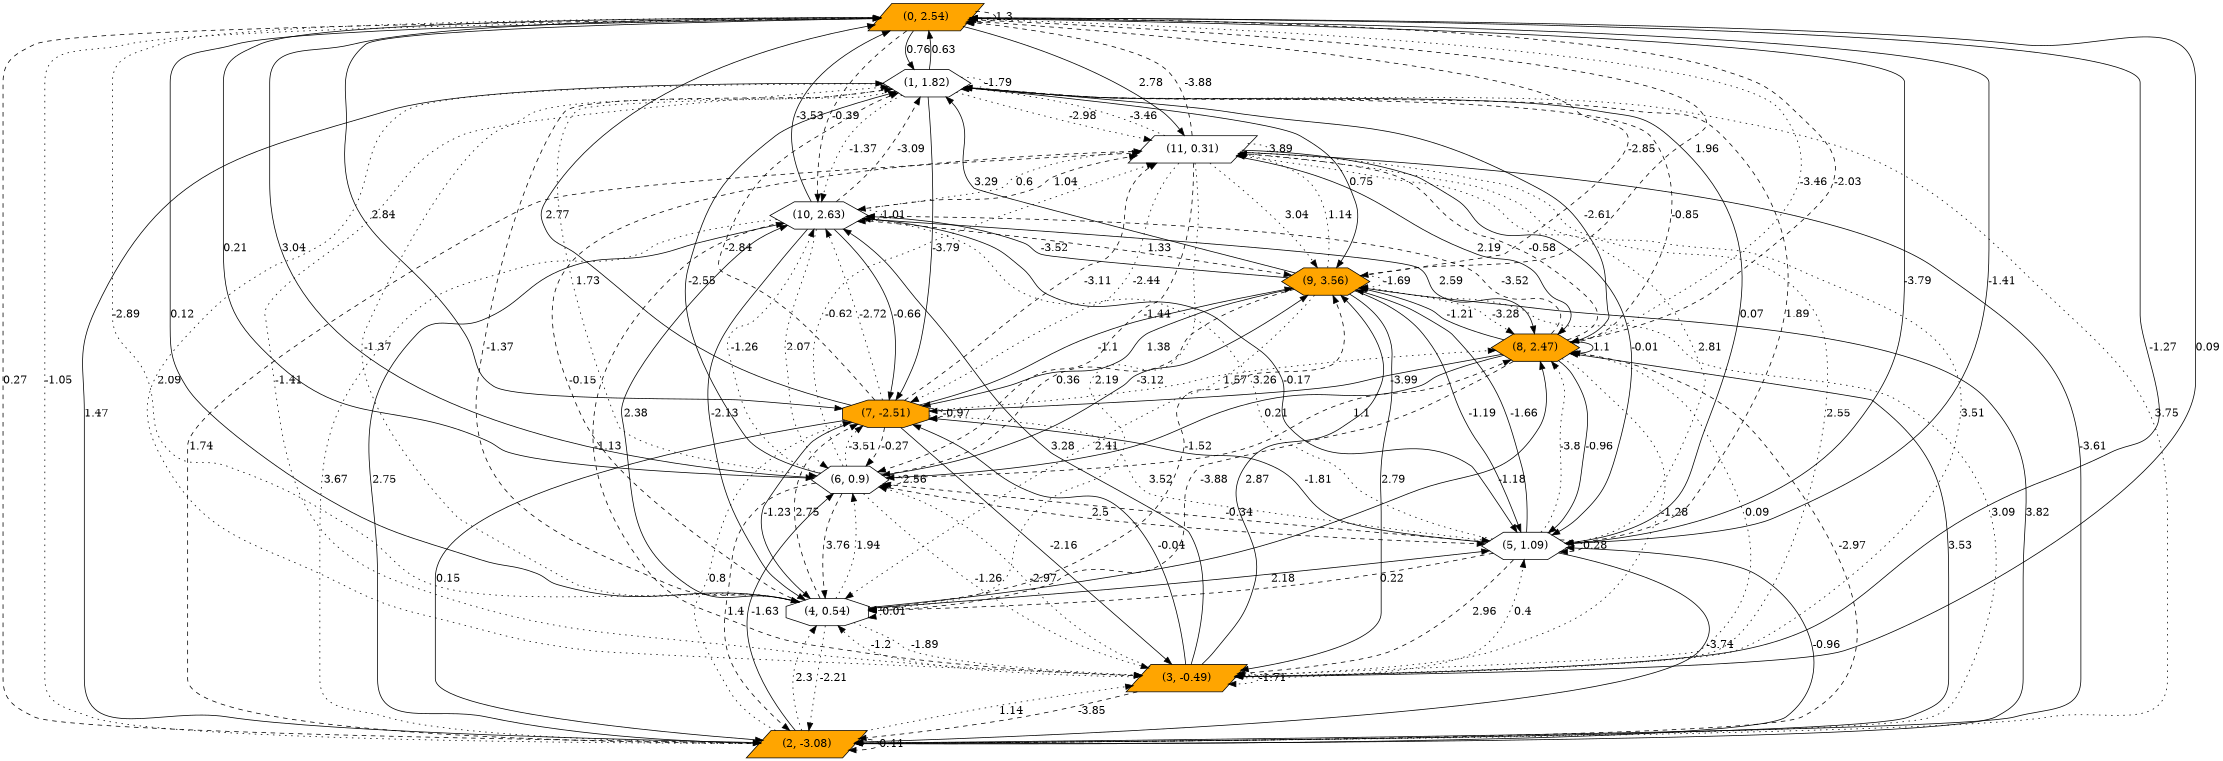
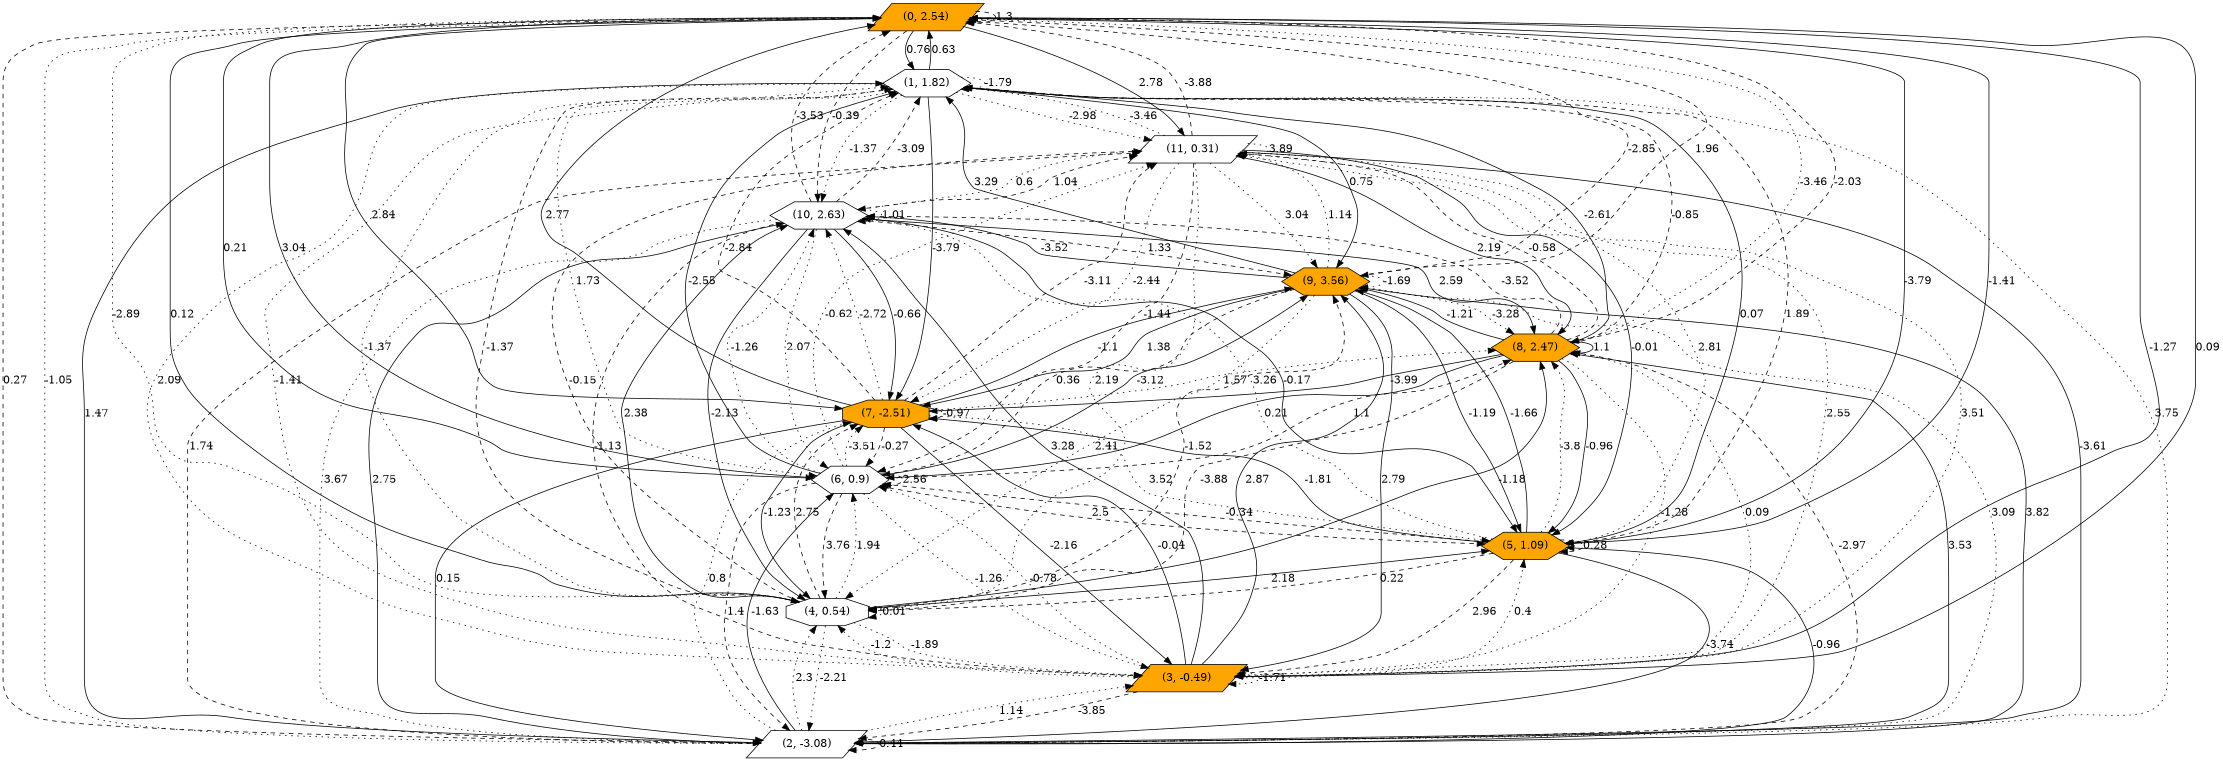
(799, 105) -> (799, 105)
(1526, 546) -> (1526, 546)
(1043, 579) -> (1043, 579)
(807, 744) -> (807, 744)
